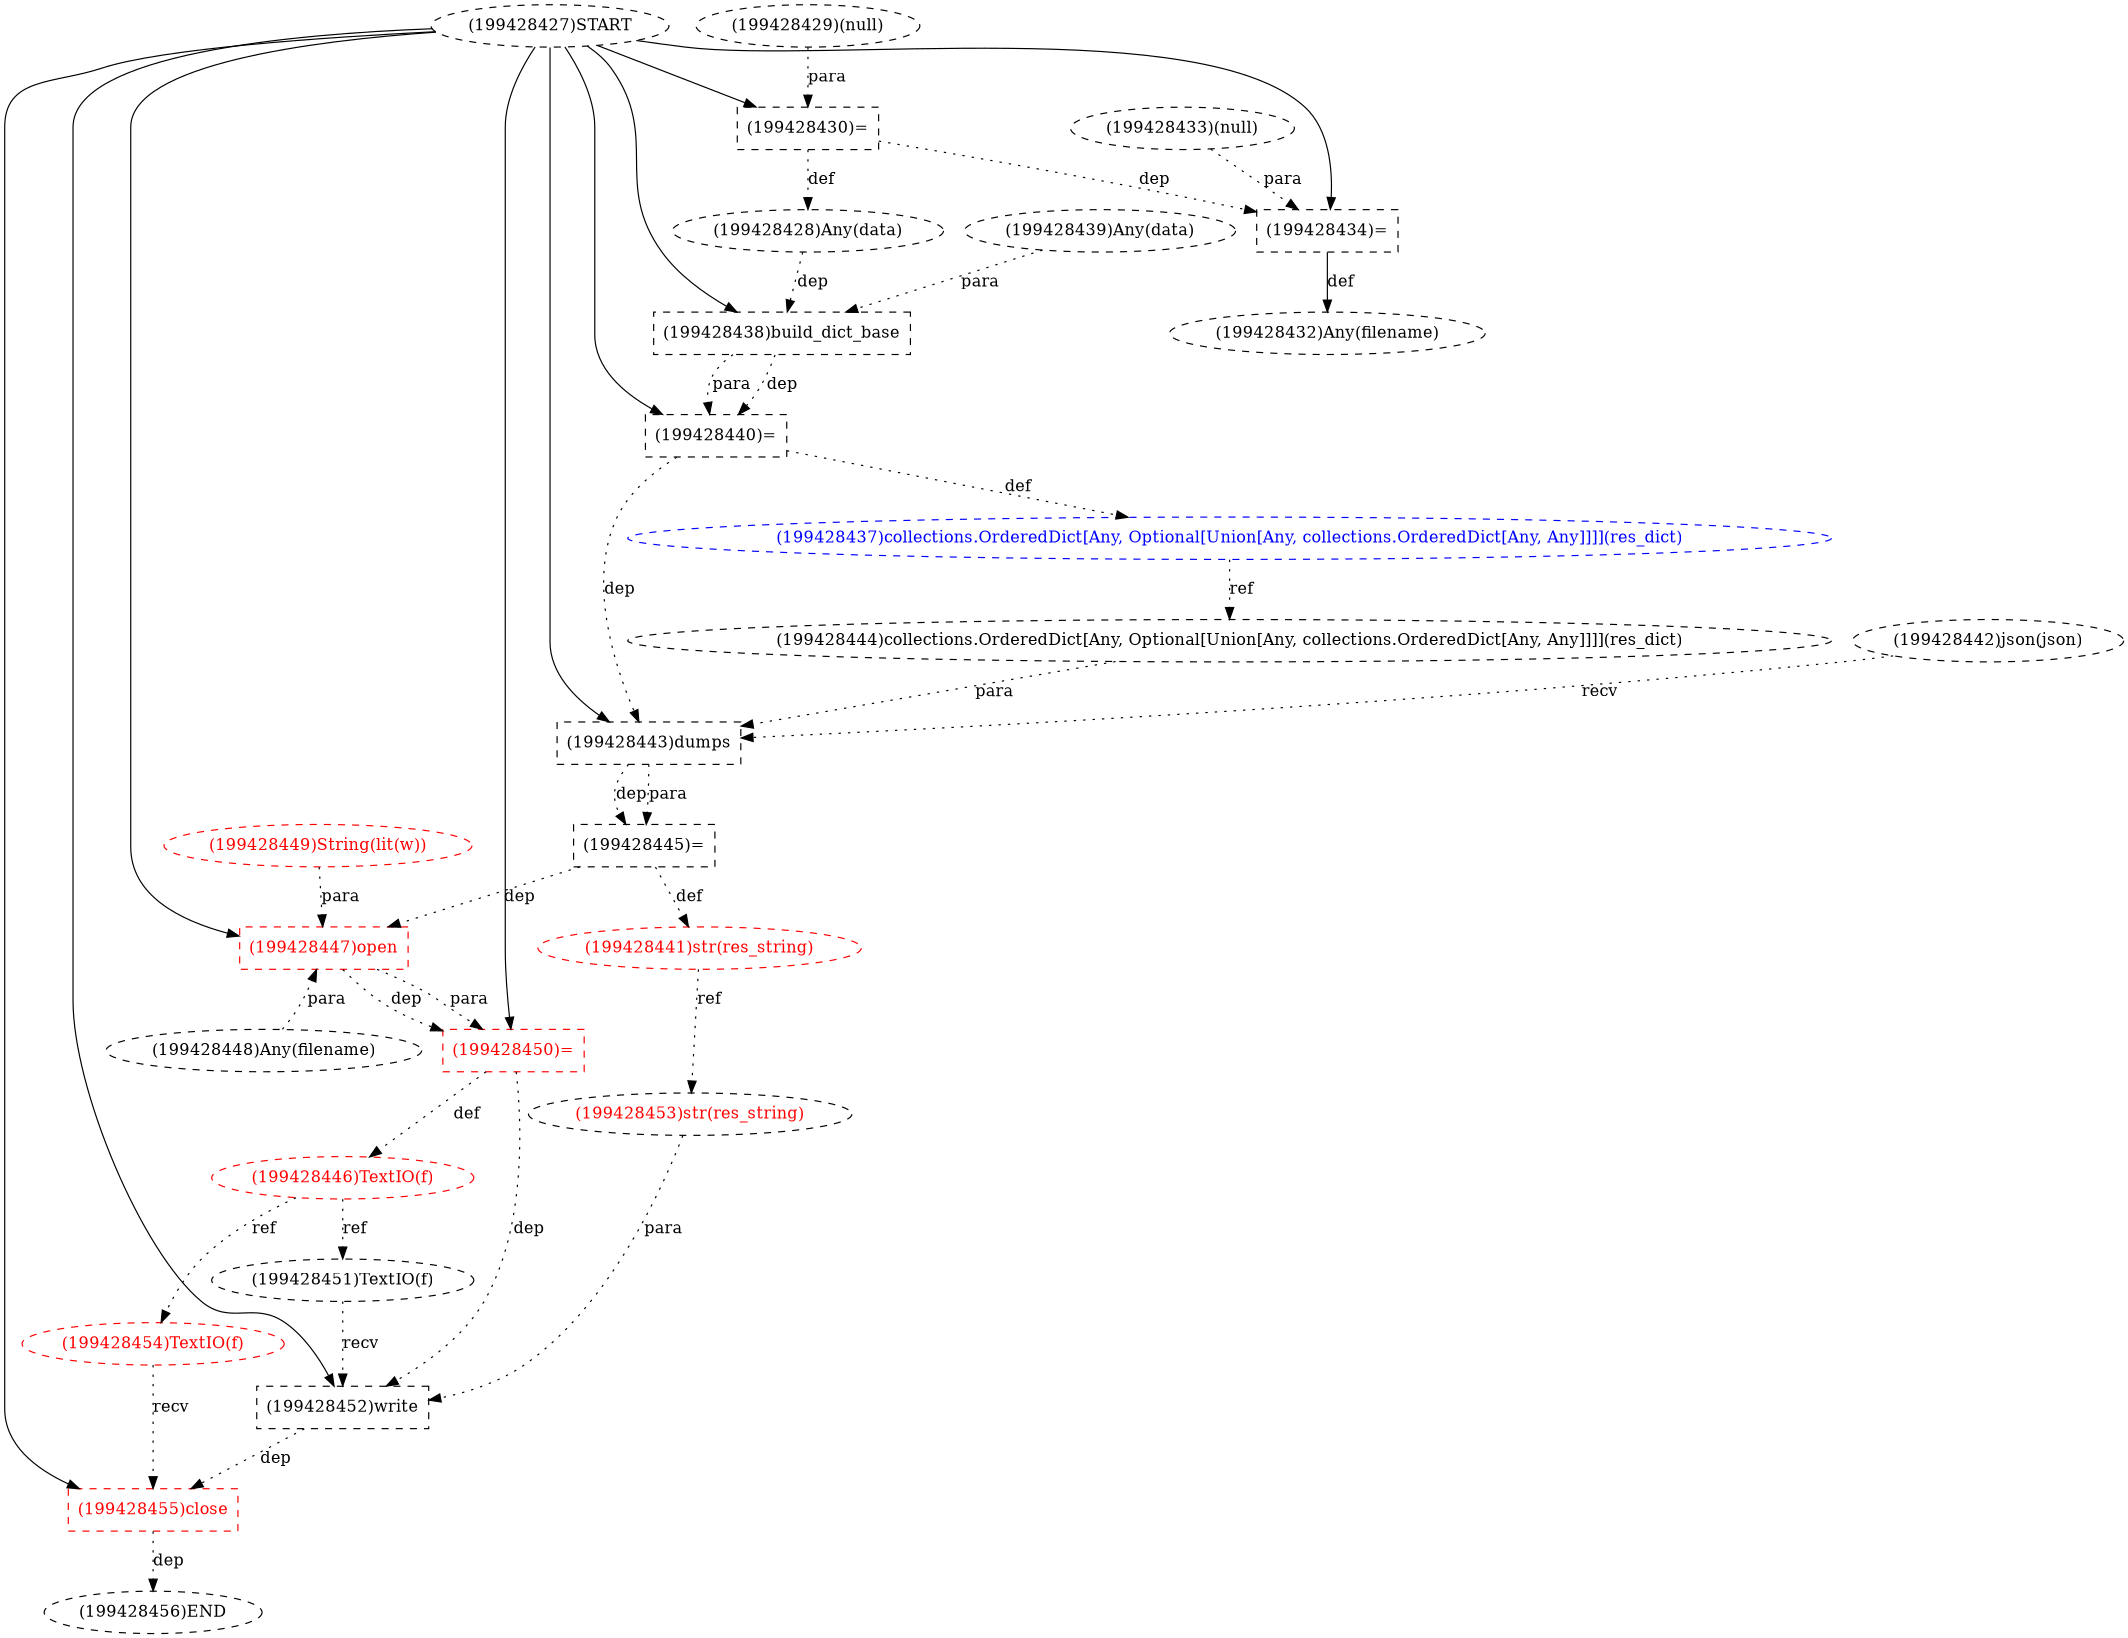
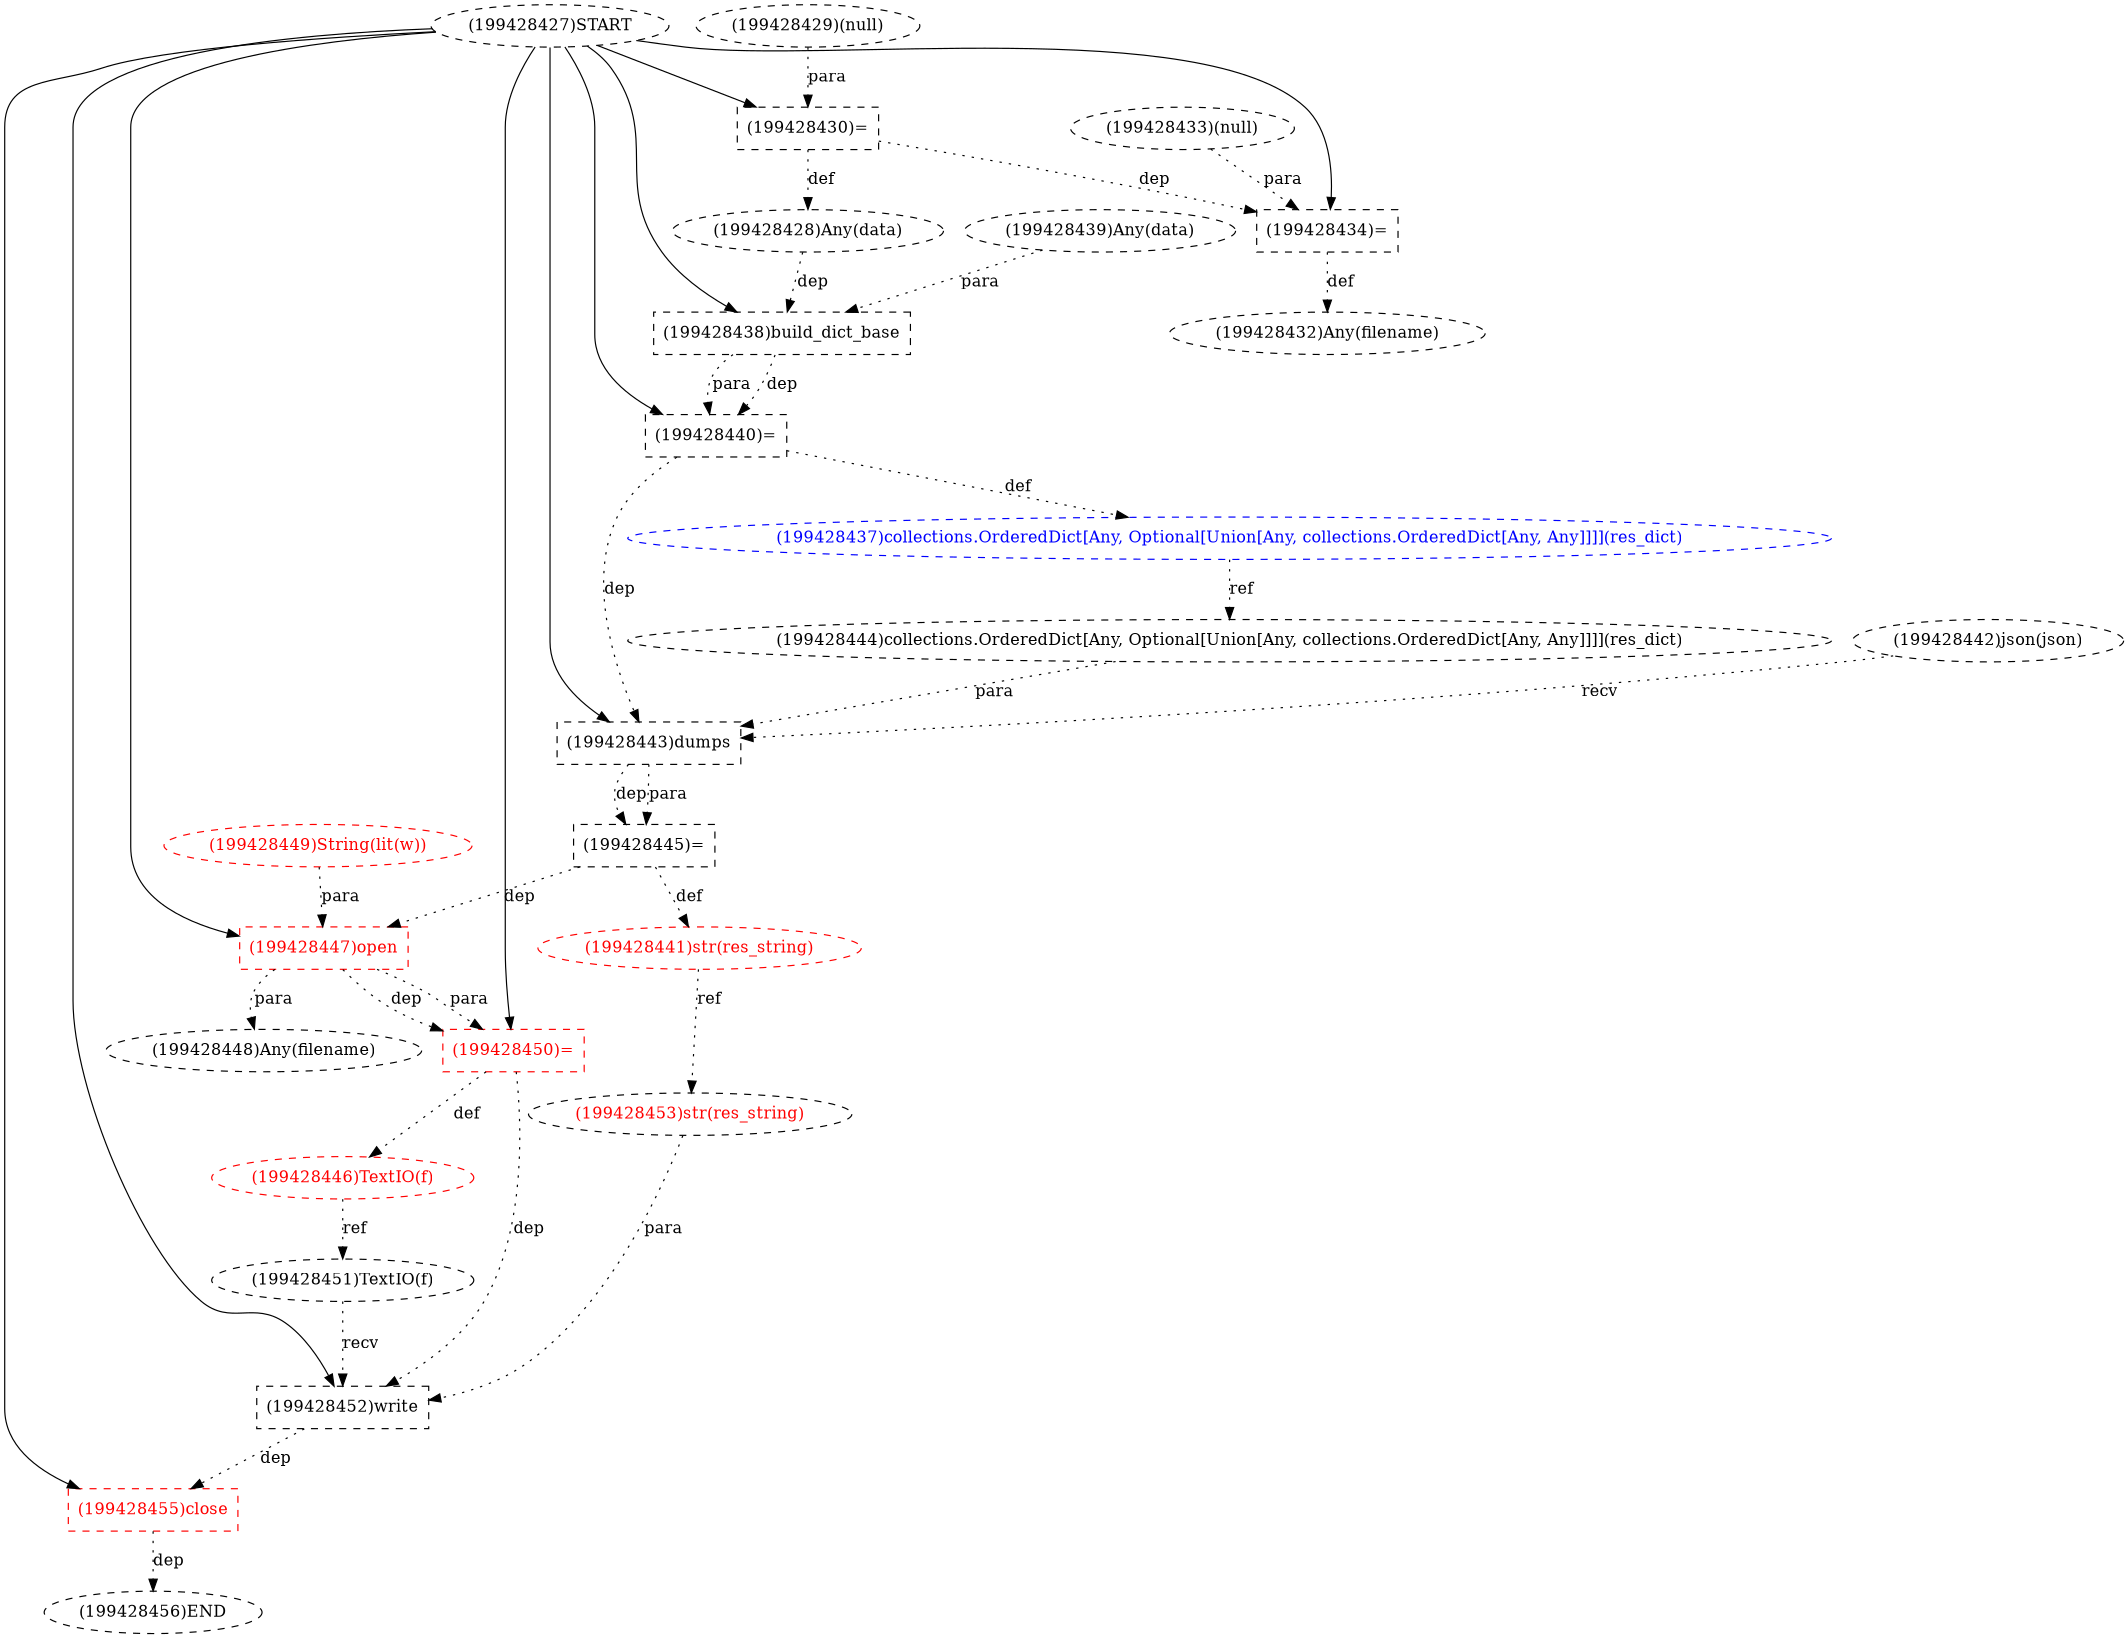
(1327, 276) -> (1327, 276)
(299, 1006) -> (255, 990)
(153, 1344) -> none
